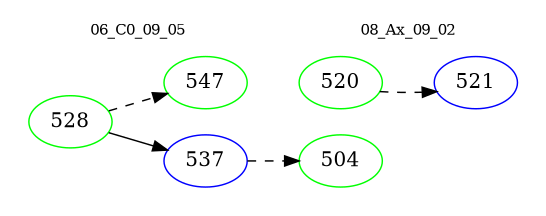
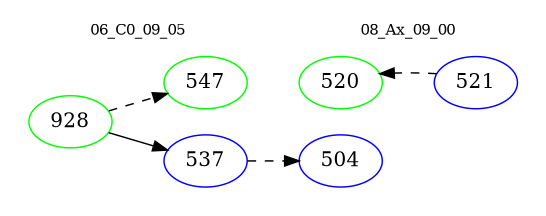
(408, 31) -> (408, 31)
(401, 92) -> (416, 73)
(70, 122) -> (70, 122)
(341, 161) -> (341, 161)
